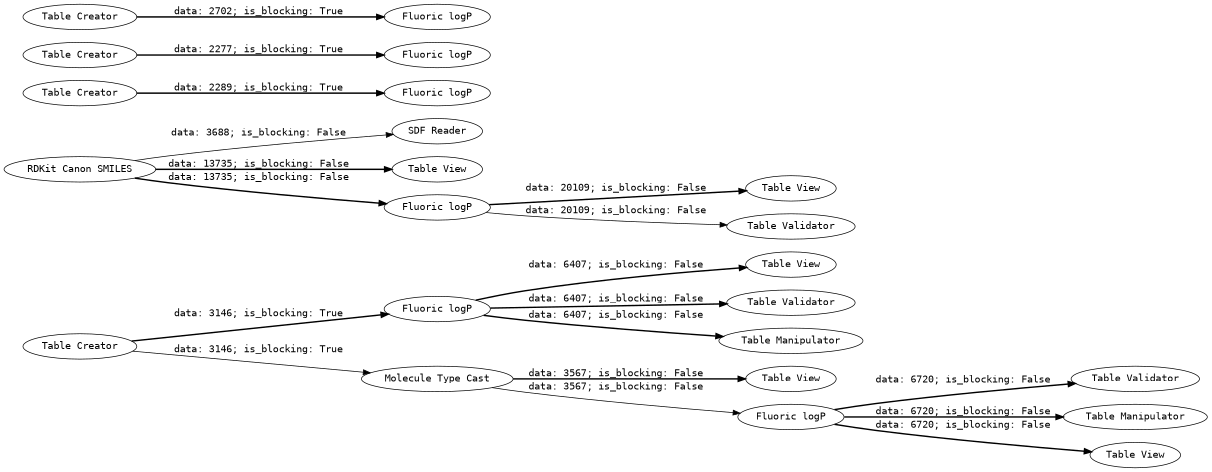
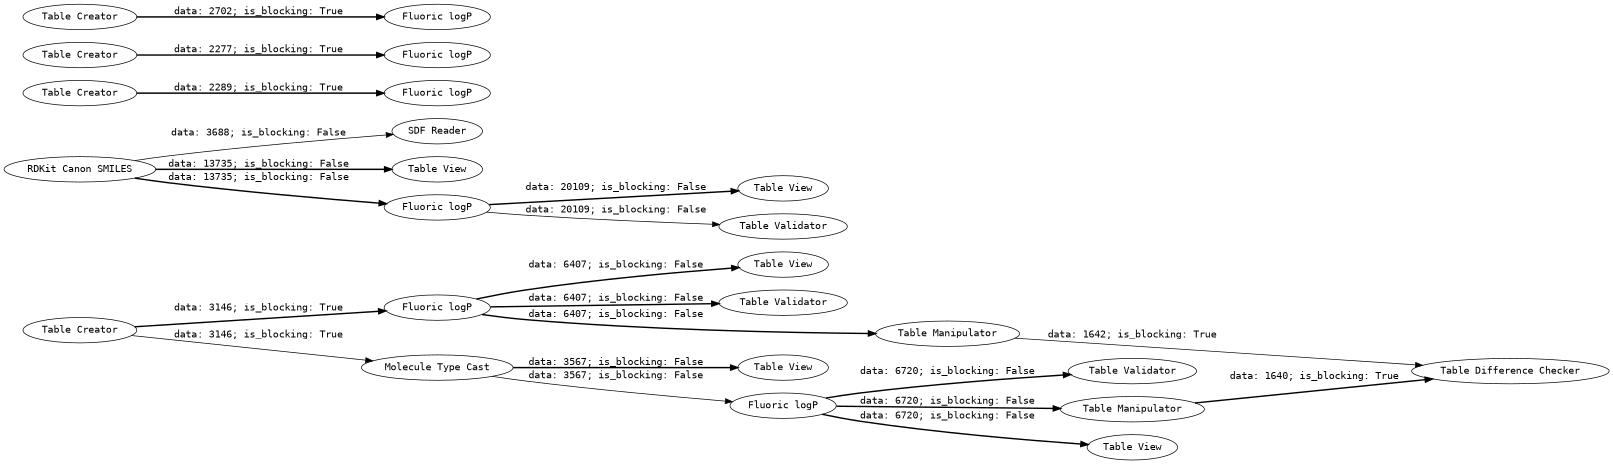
none -> (1510, 371)
